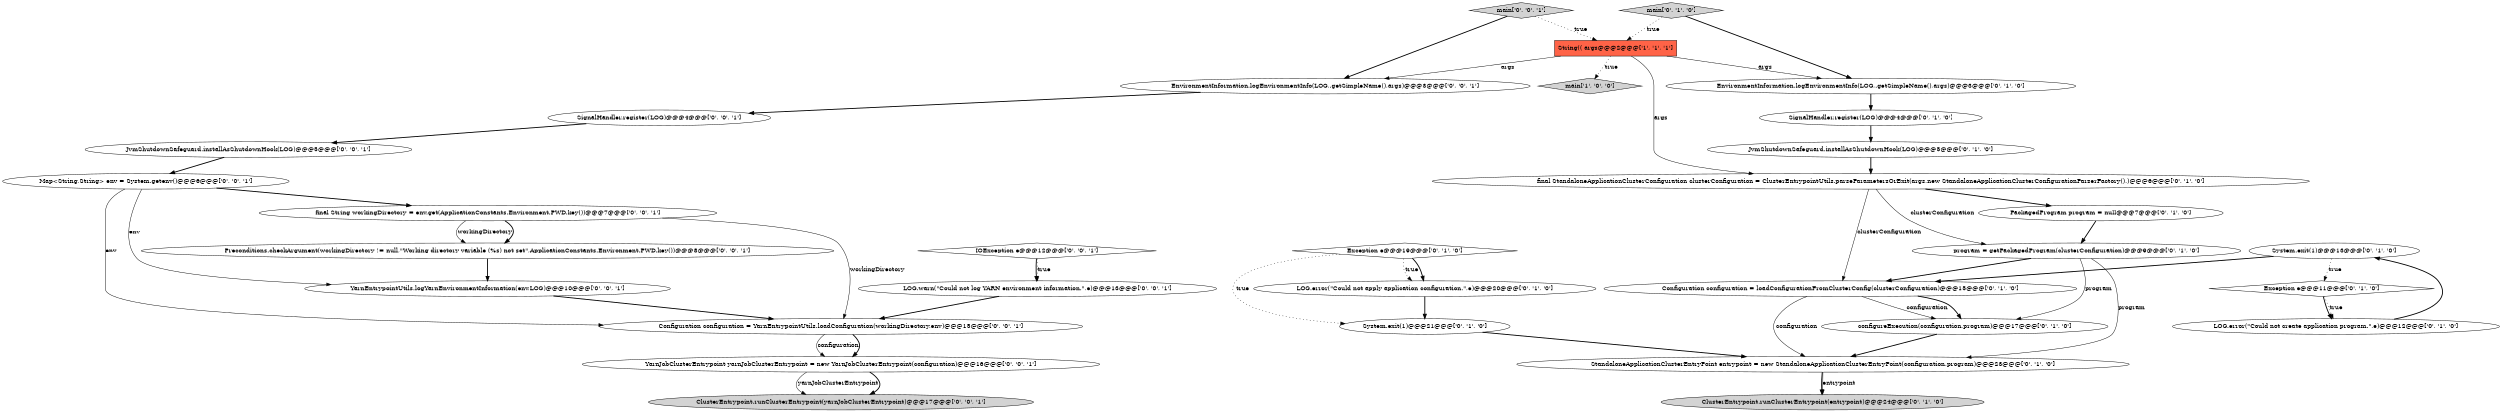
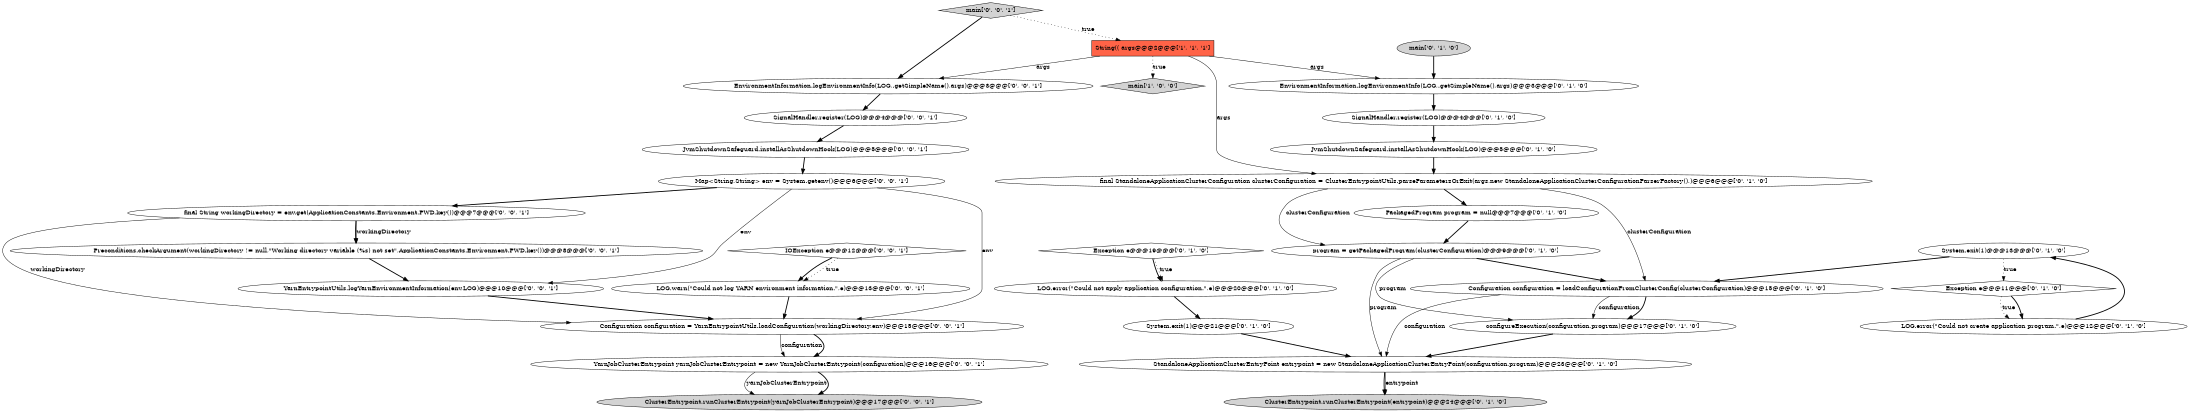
(1671, 10) -> (1434, 48)
(1646, 27) -> none
(1233, 289) -> none
